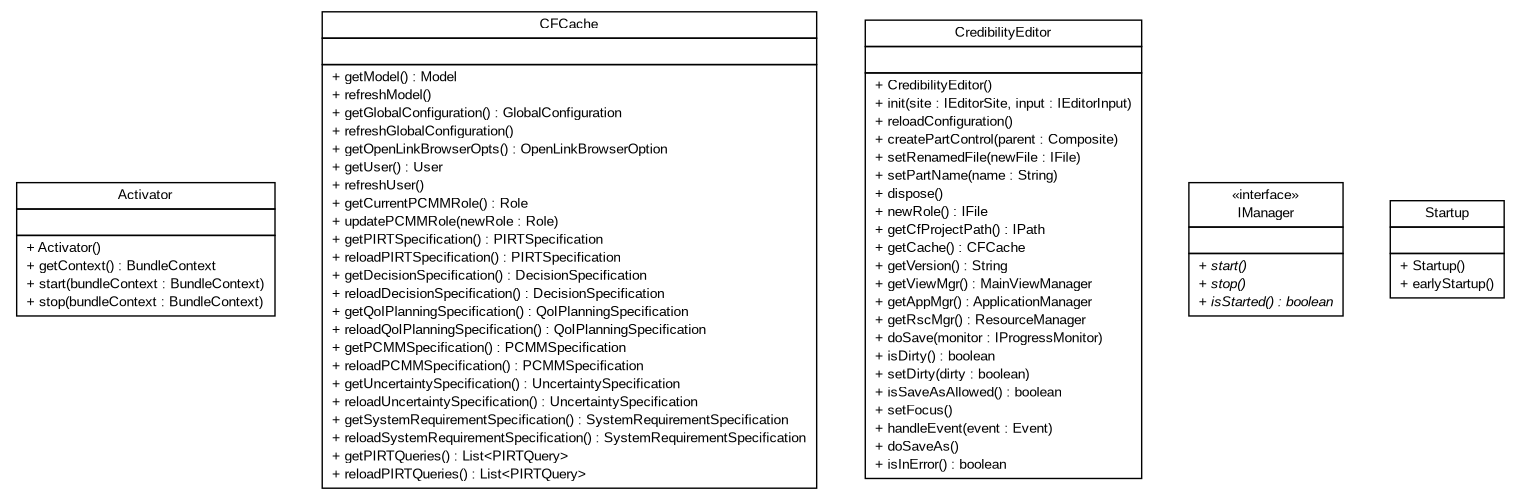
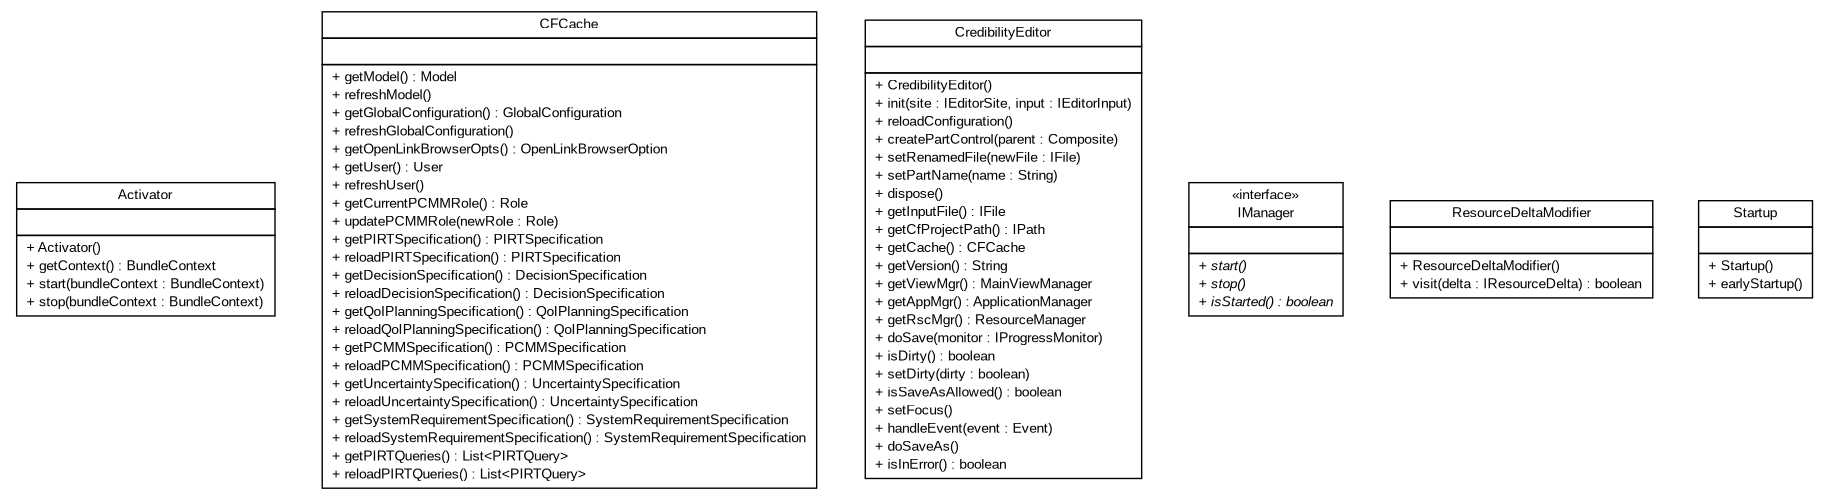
(932, 212) -> (940, 212)
none -> (1521, 249)
